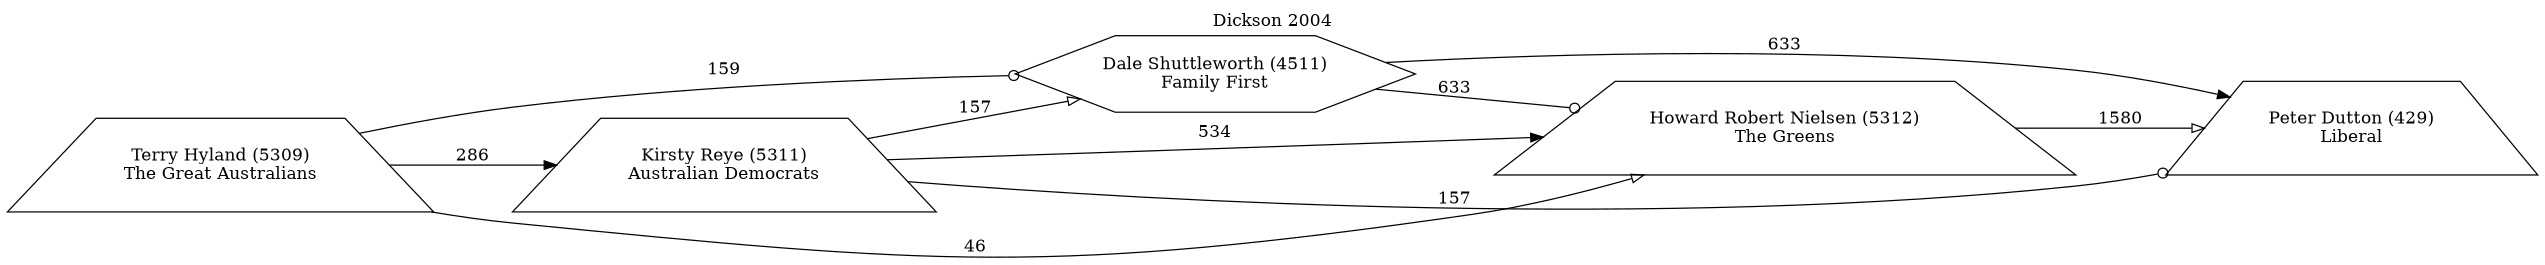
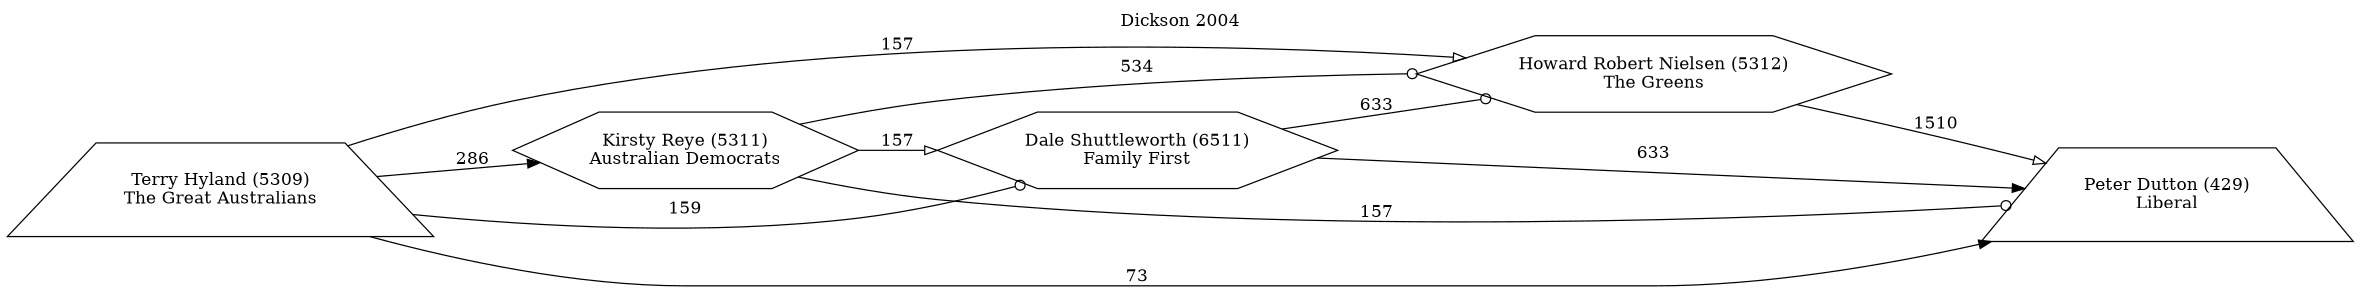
(1215, 74) -> (1138, 150)
(2121, 119) -> (1936, 124)
(1785, 128) -> (1654, 74)
(1209, 149) -> (1102, 86)
(724, 165) -> (686, 150)
(976, 247) -> (898, 45)
none -> (1174, 286)
